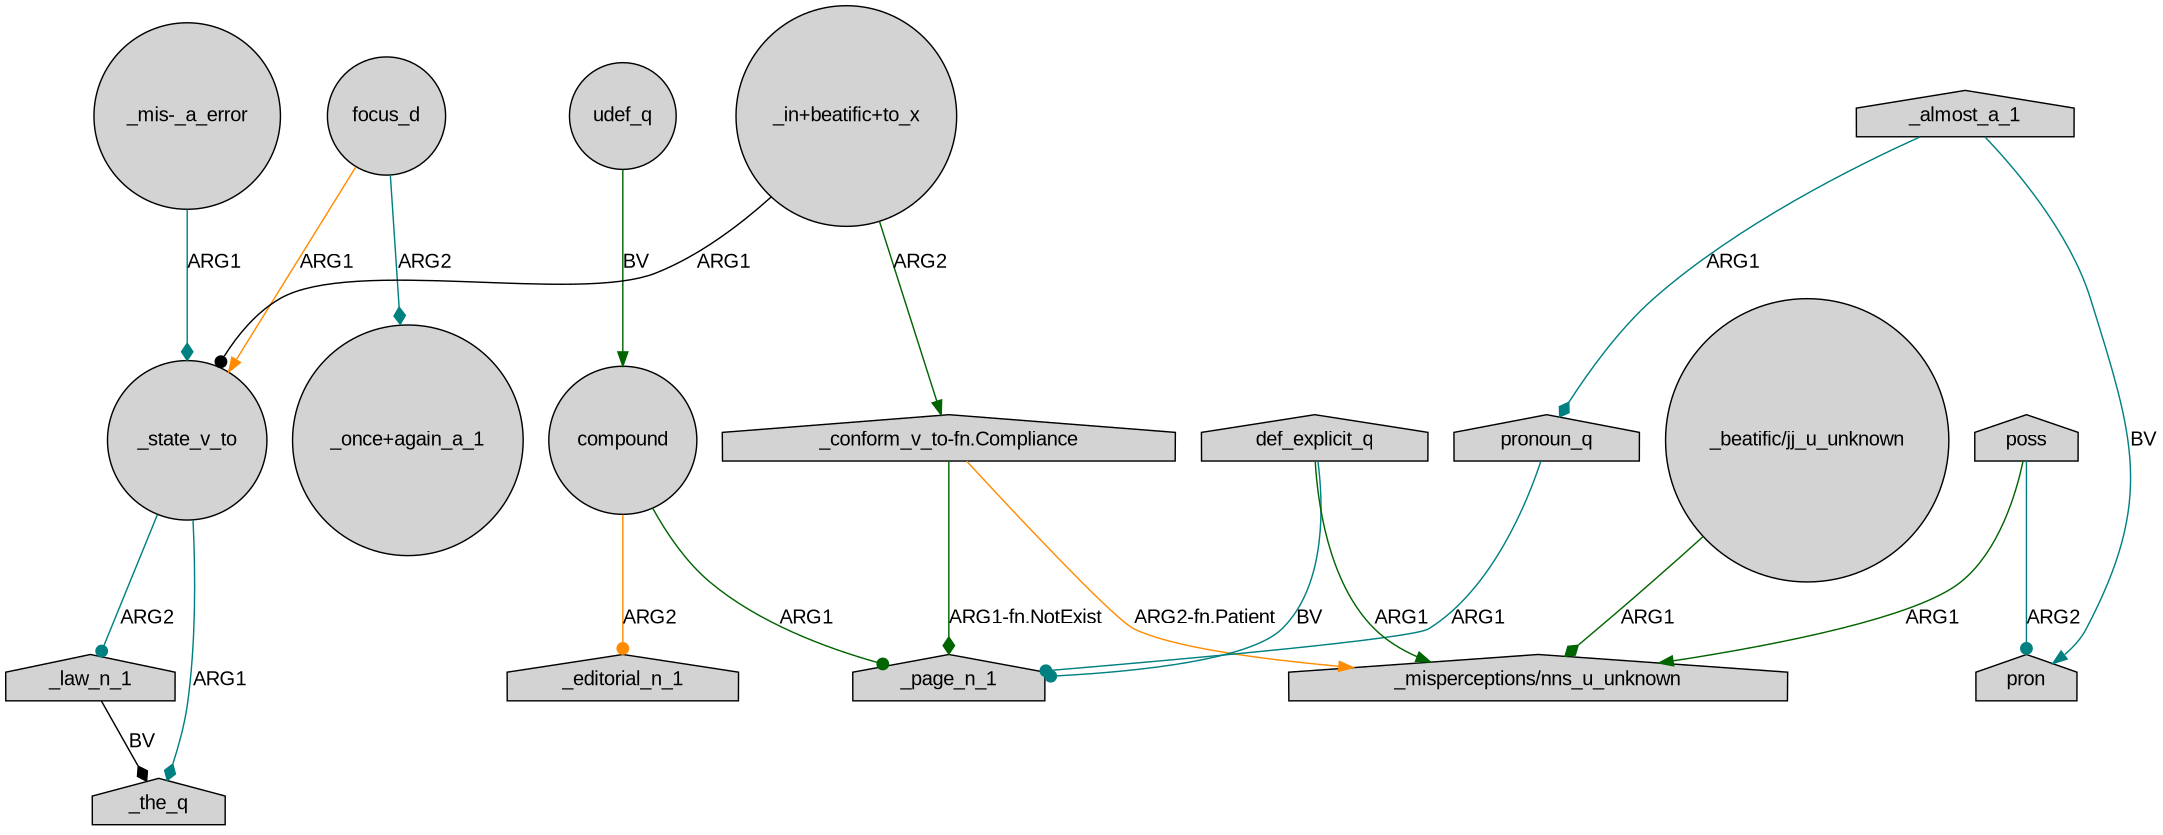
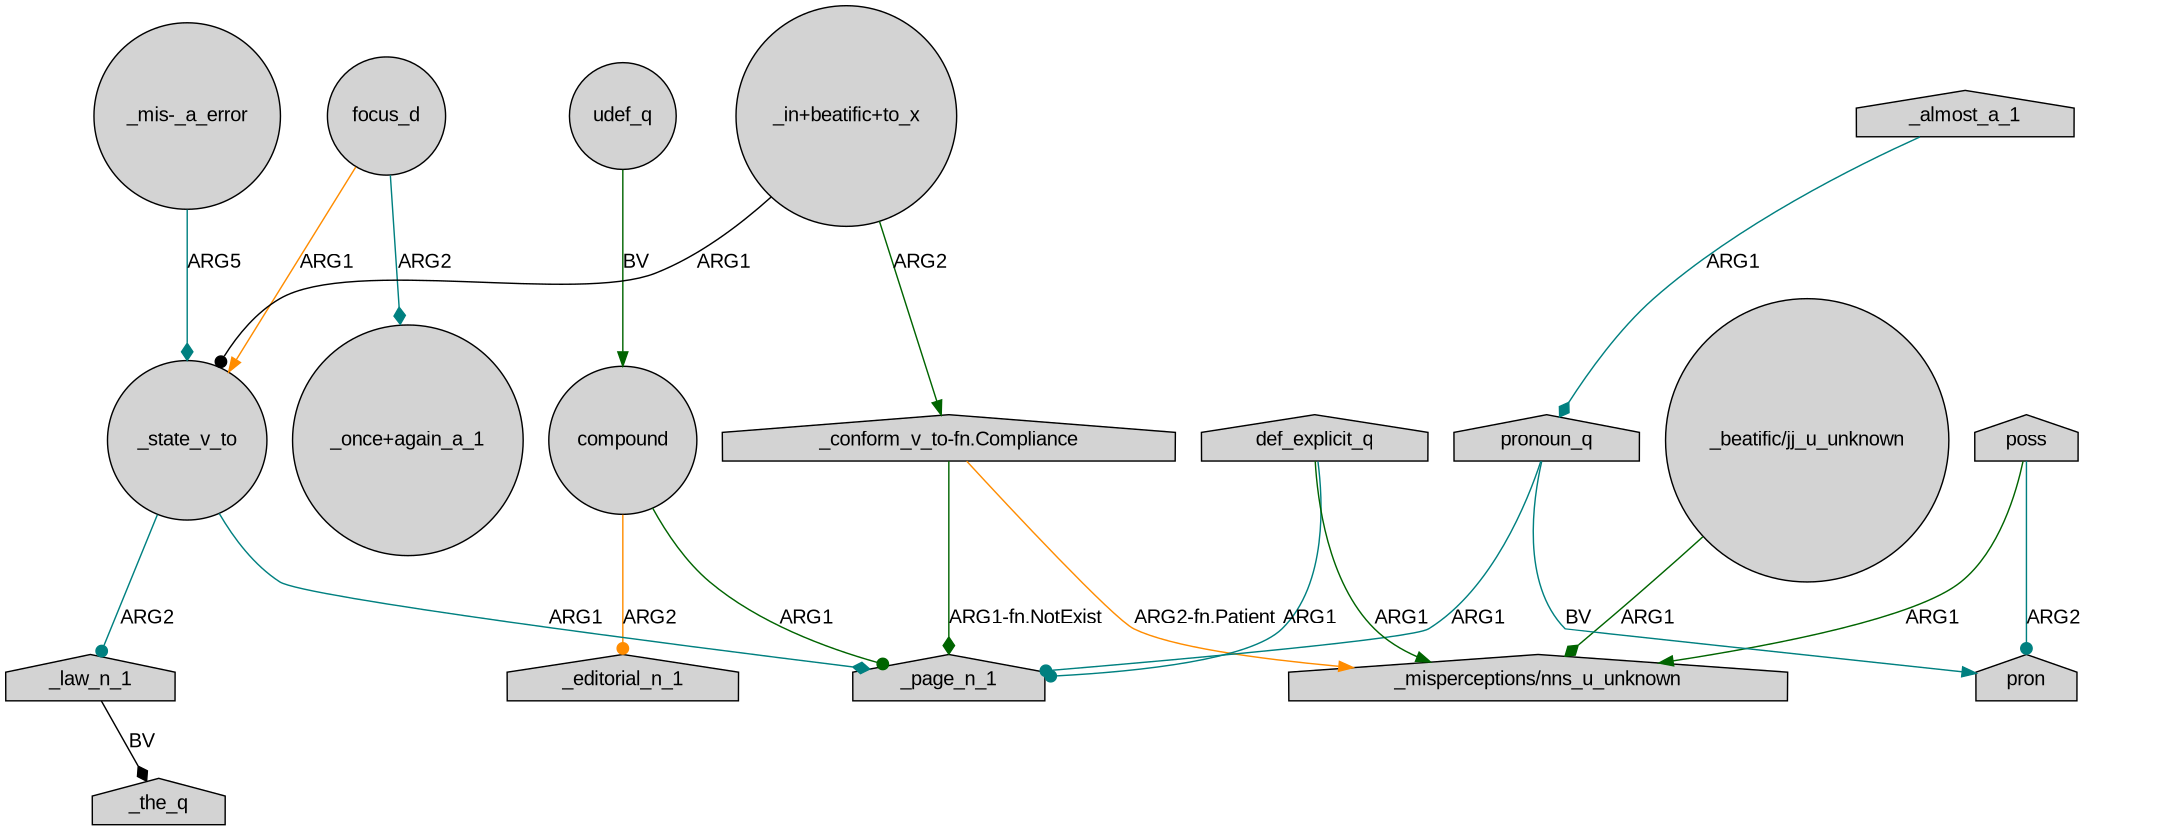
(214, 262) -> (214, 262)
(2116, 386) -> (1676, 641)
(1310, 618) -> (1310, 618)
(193, 643) -> (520, 623)
